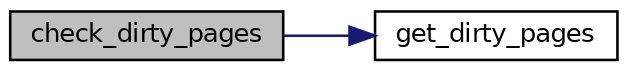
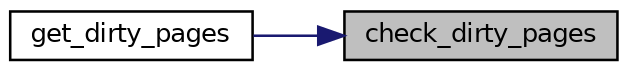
(316, 36) -> (286, 36)
